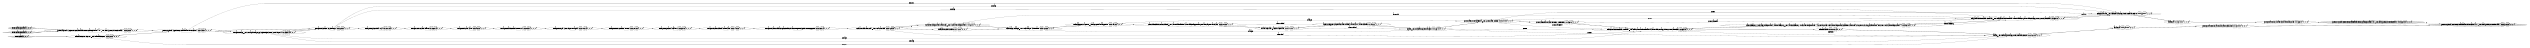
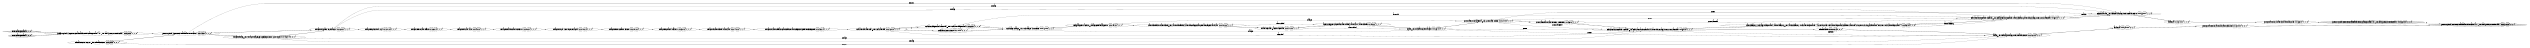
(22, 37) -> none
